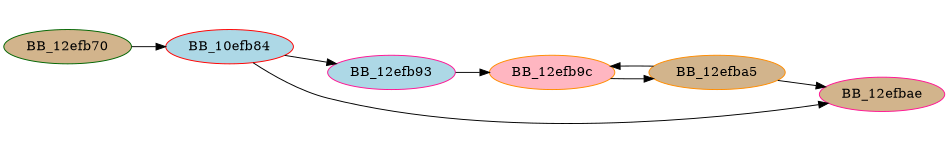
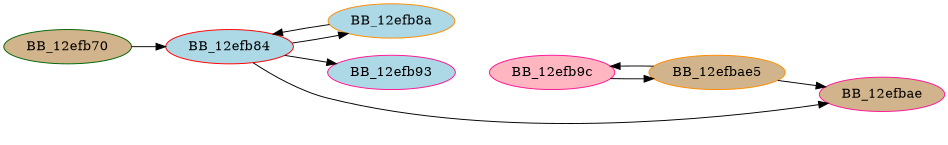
none -> (391, 21)
(230, 47) -> (230, 47)
(468, 72) -> none
(552, 72) -> (552, 72)
(717, 72) -> (717, 72)
